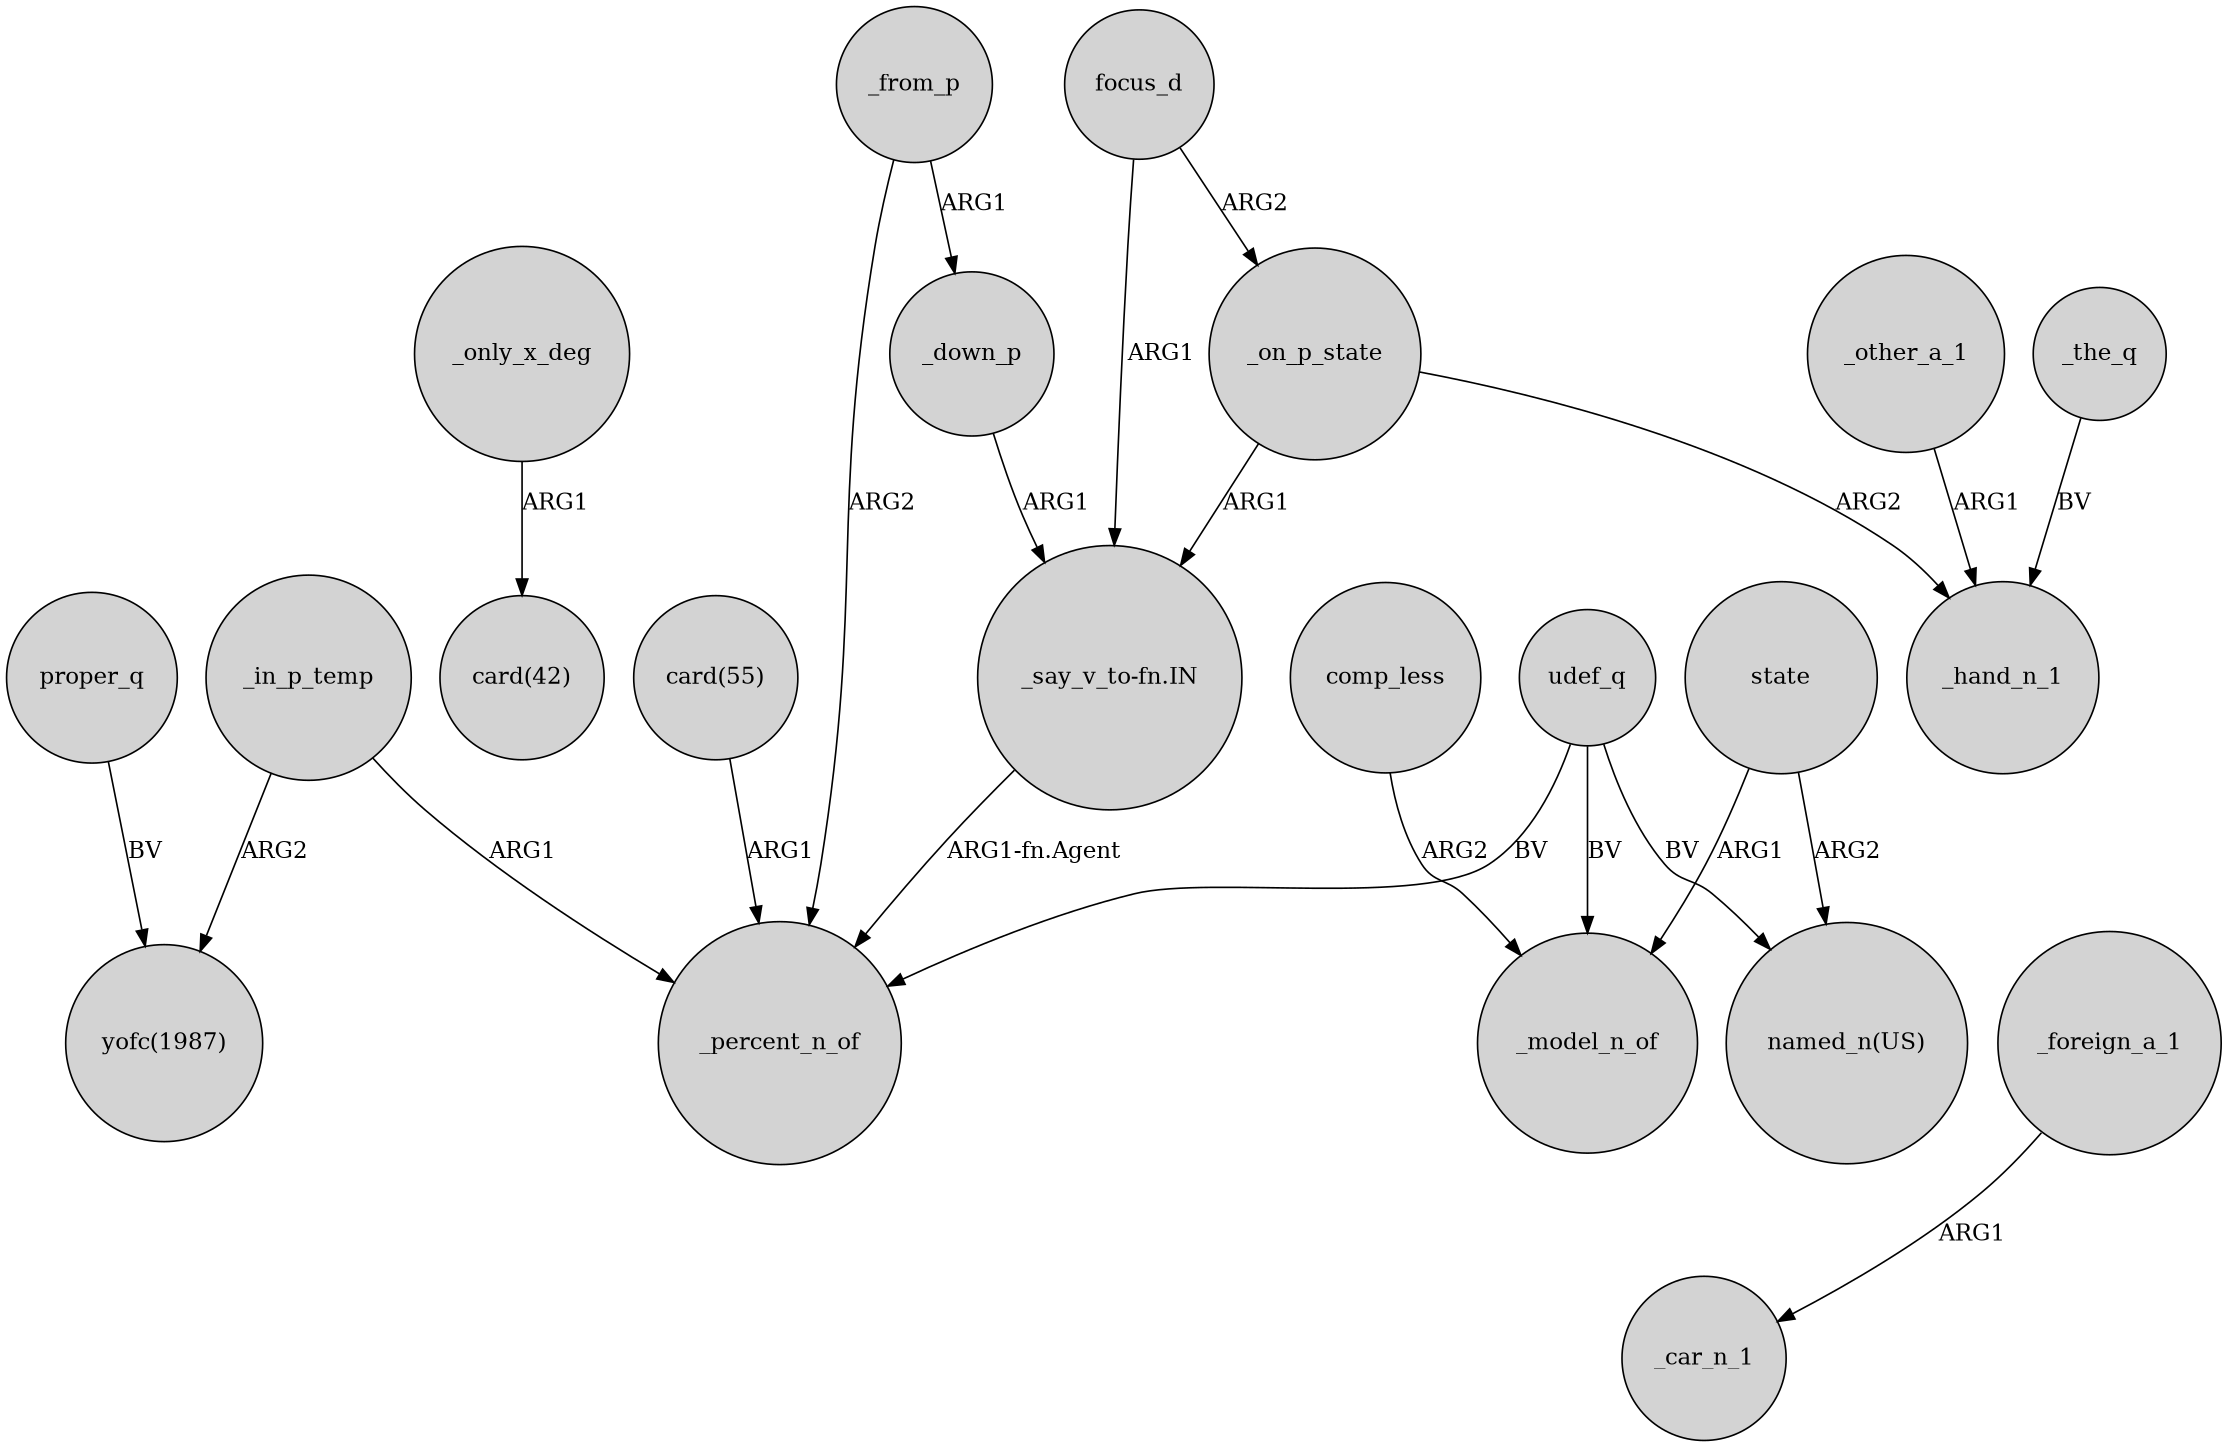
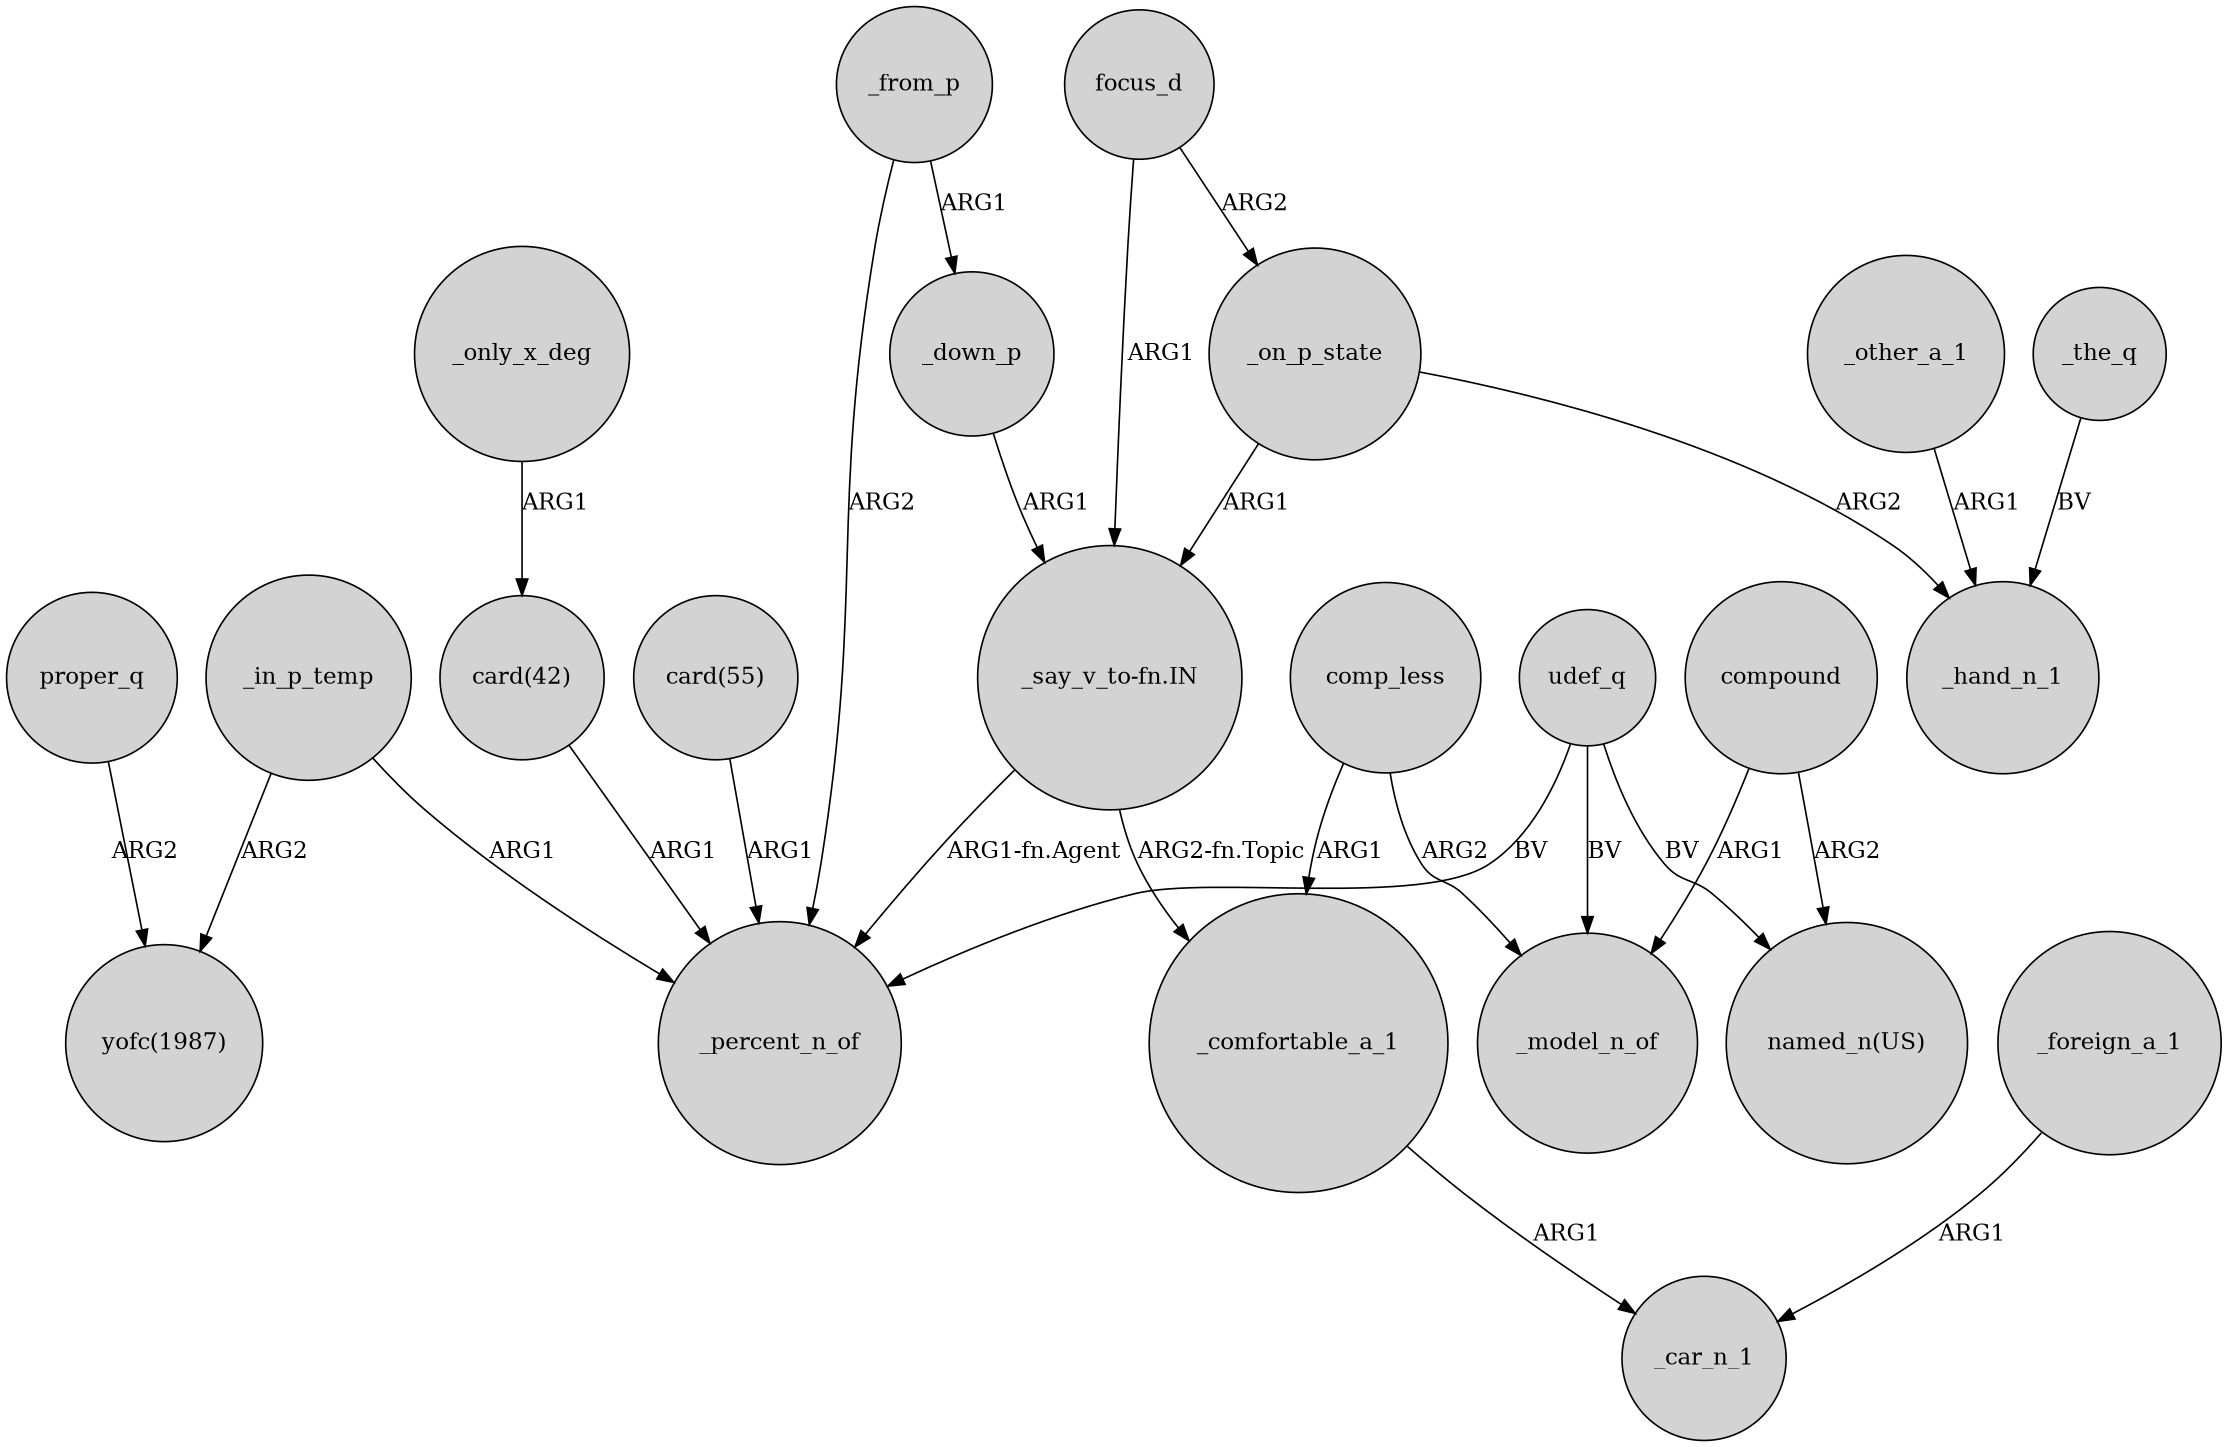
(1781, 678) -> (1781, 678)
none -> (635, 838)
(145, 852) -> (145, 852)
none -> (1299, 1043)
